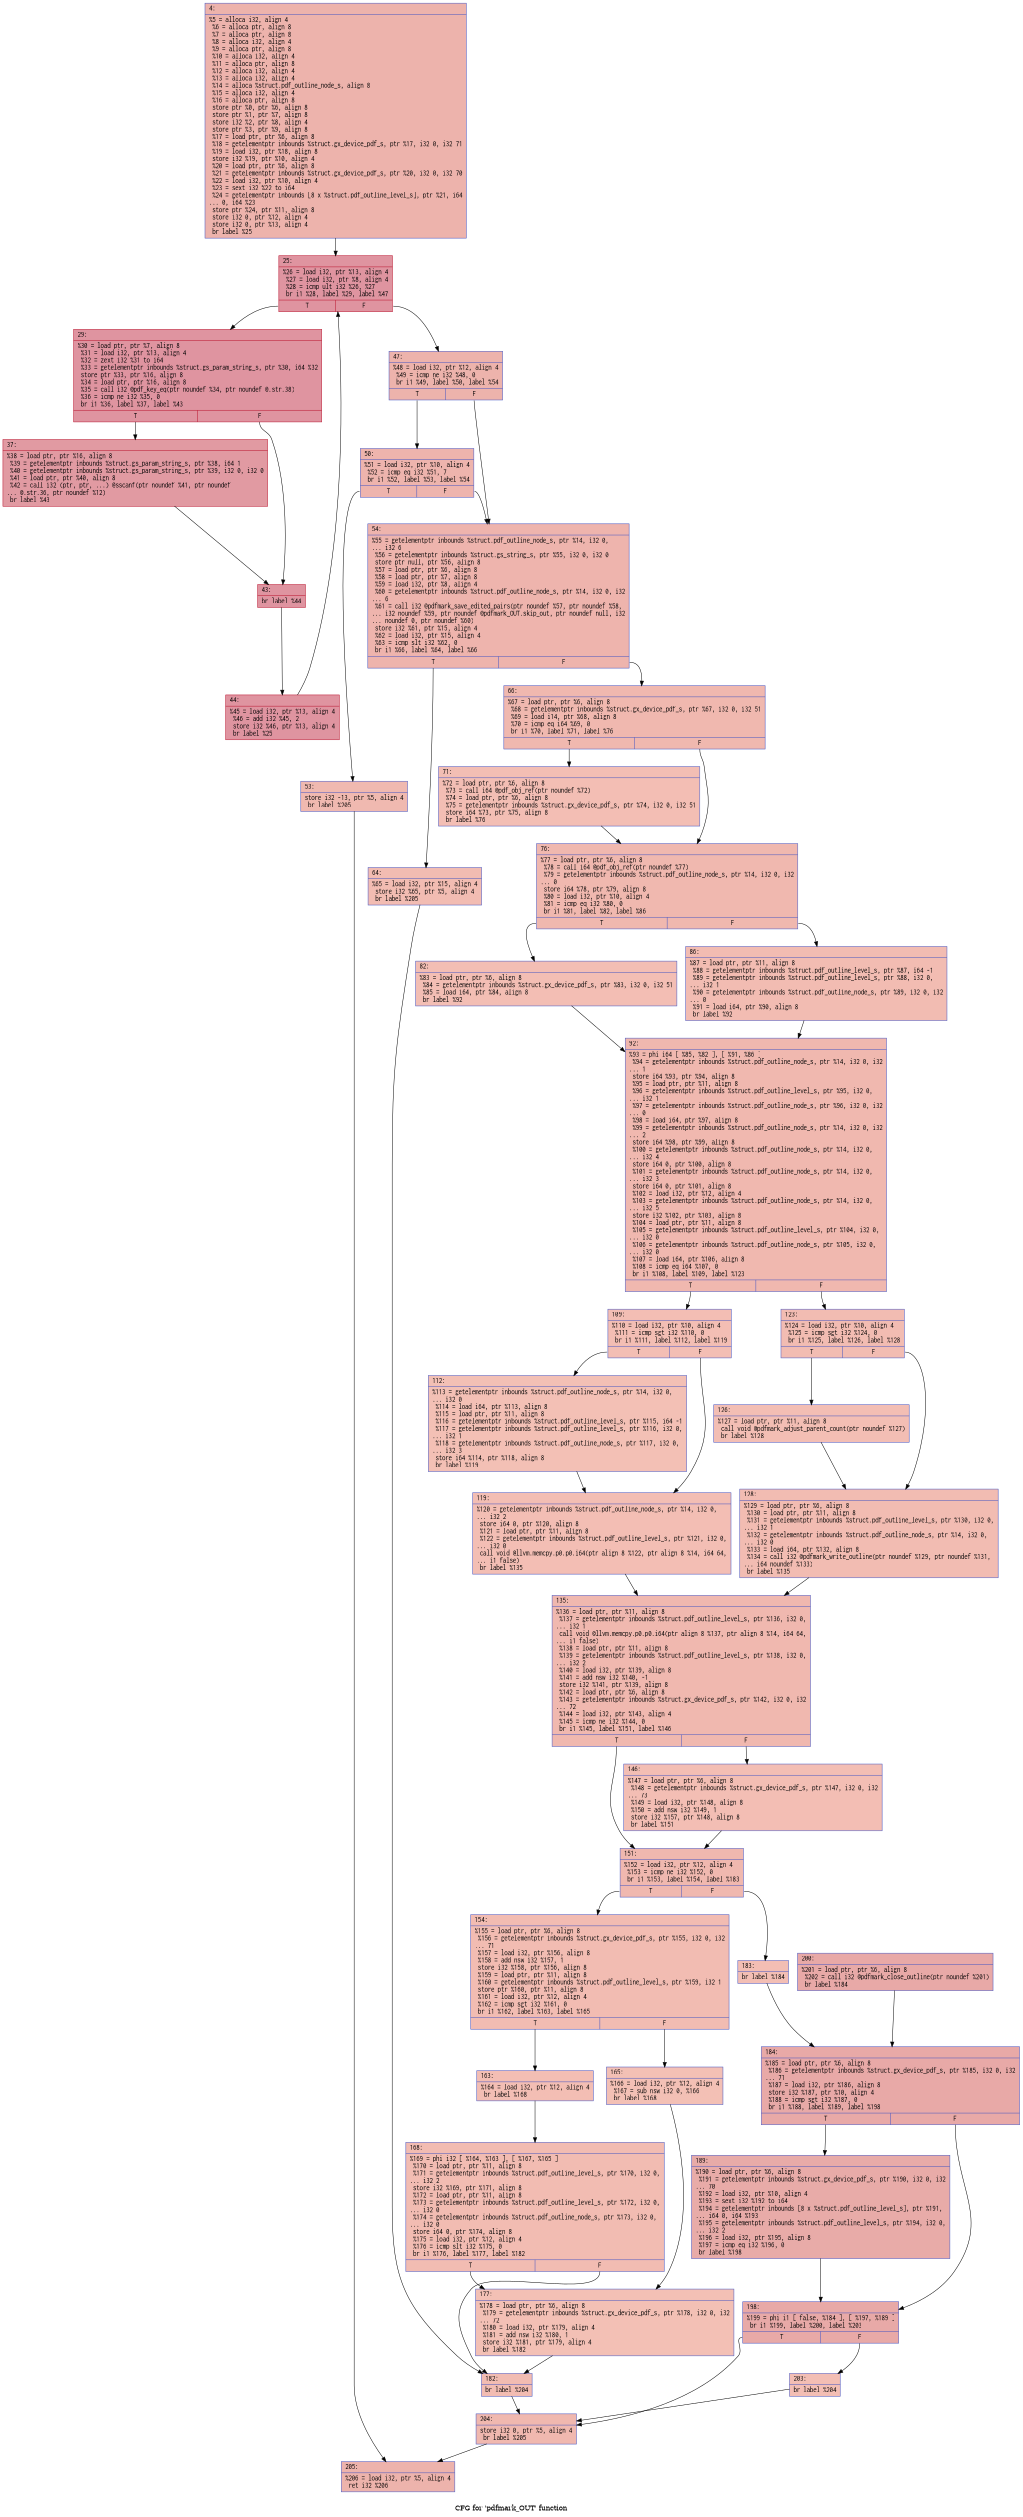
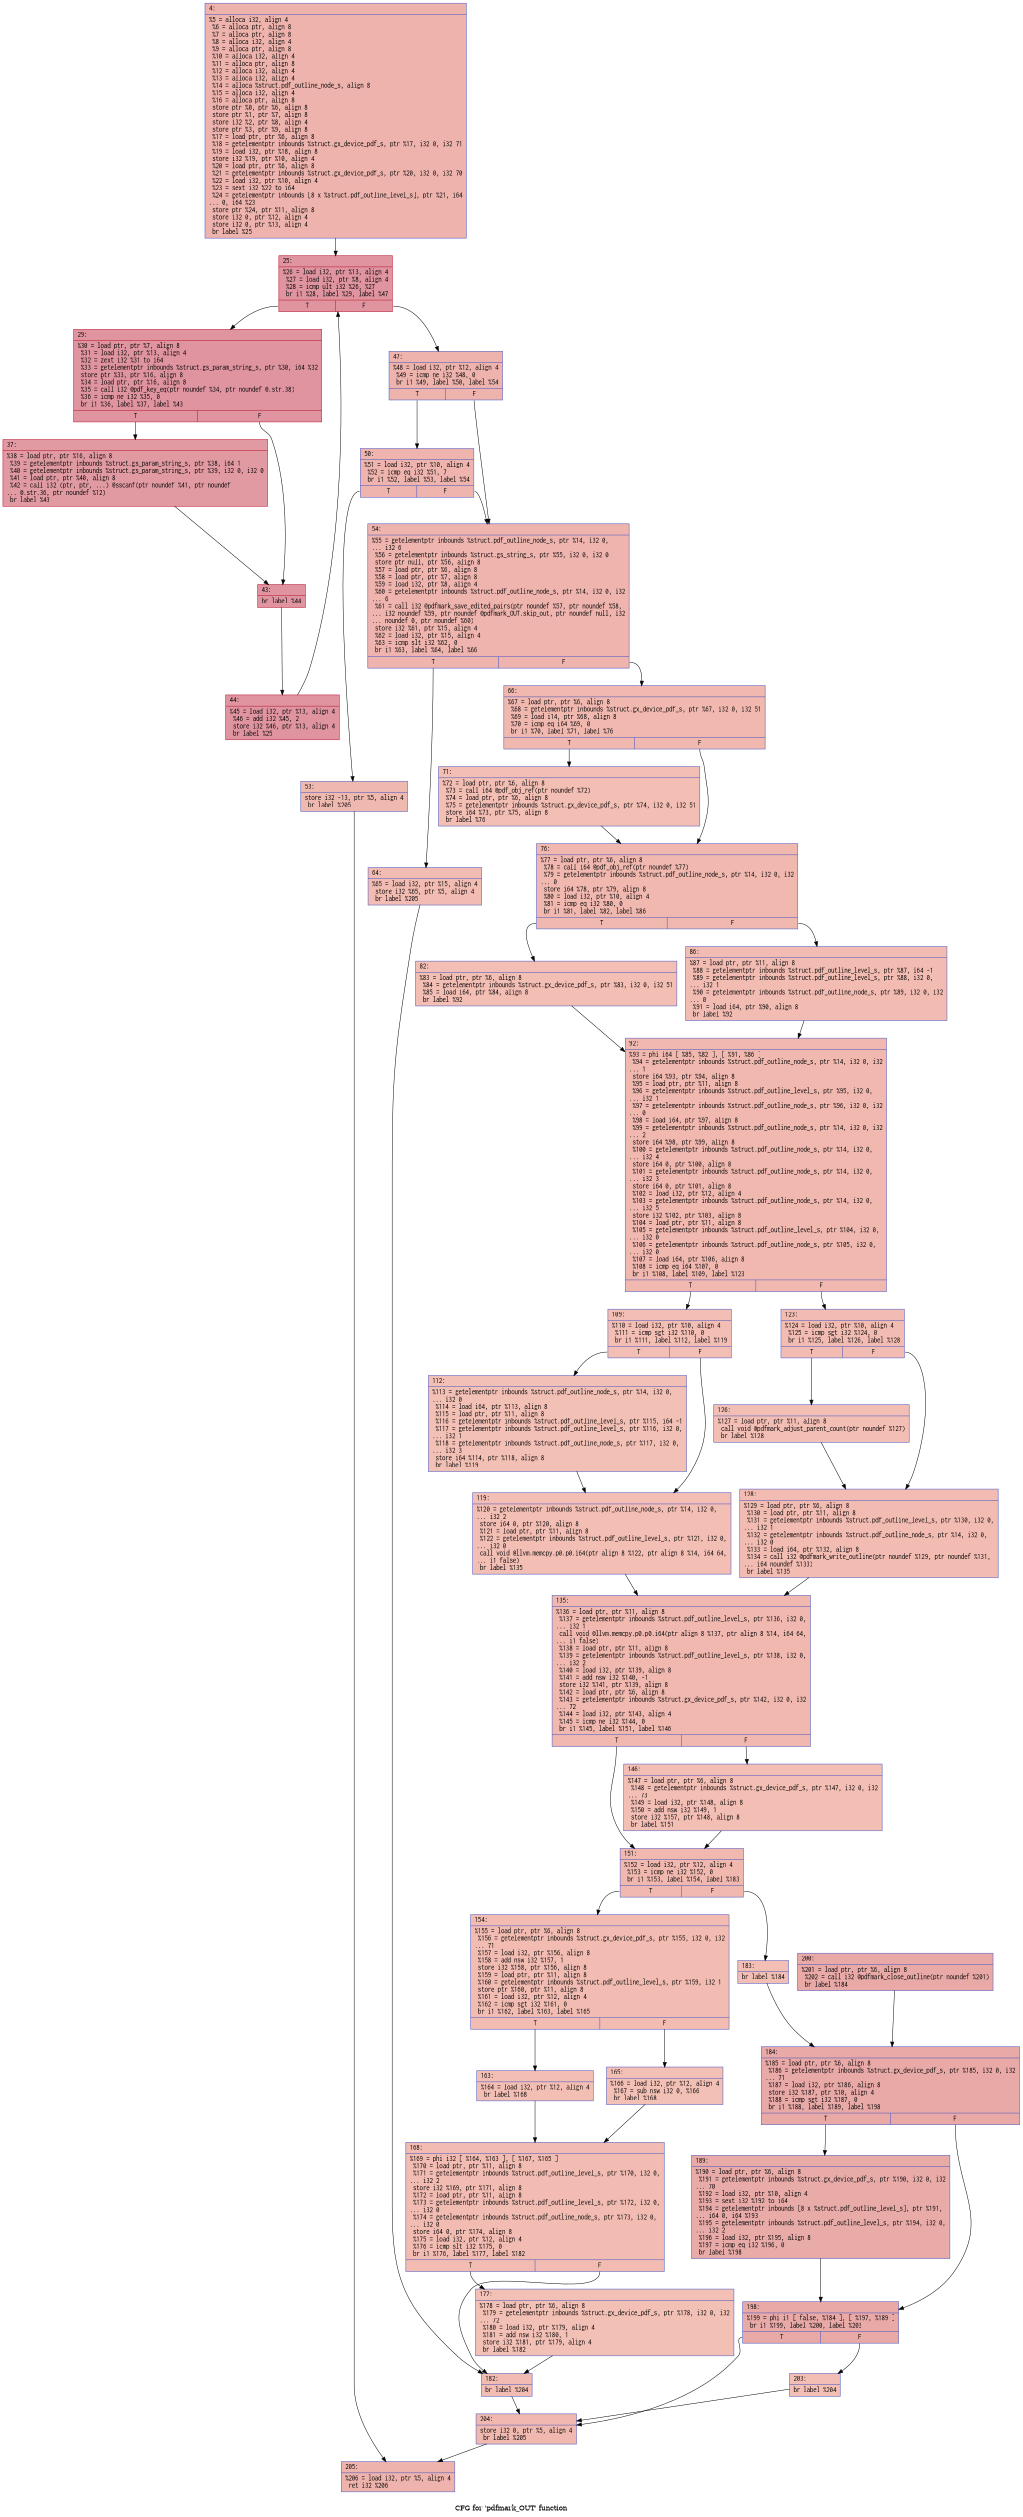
(425, 650) -> (425, 650)
(683, 2197) -> (626, 2122)
